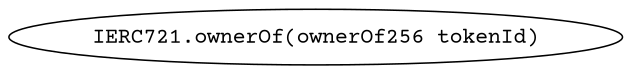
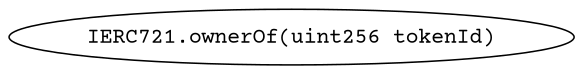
(316, 37) -> (292, 37)
